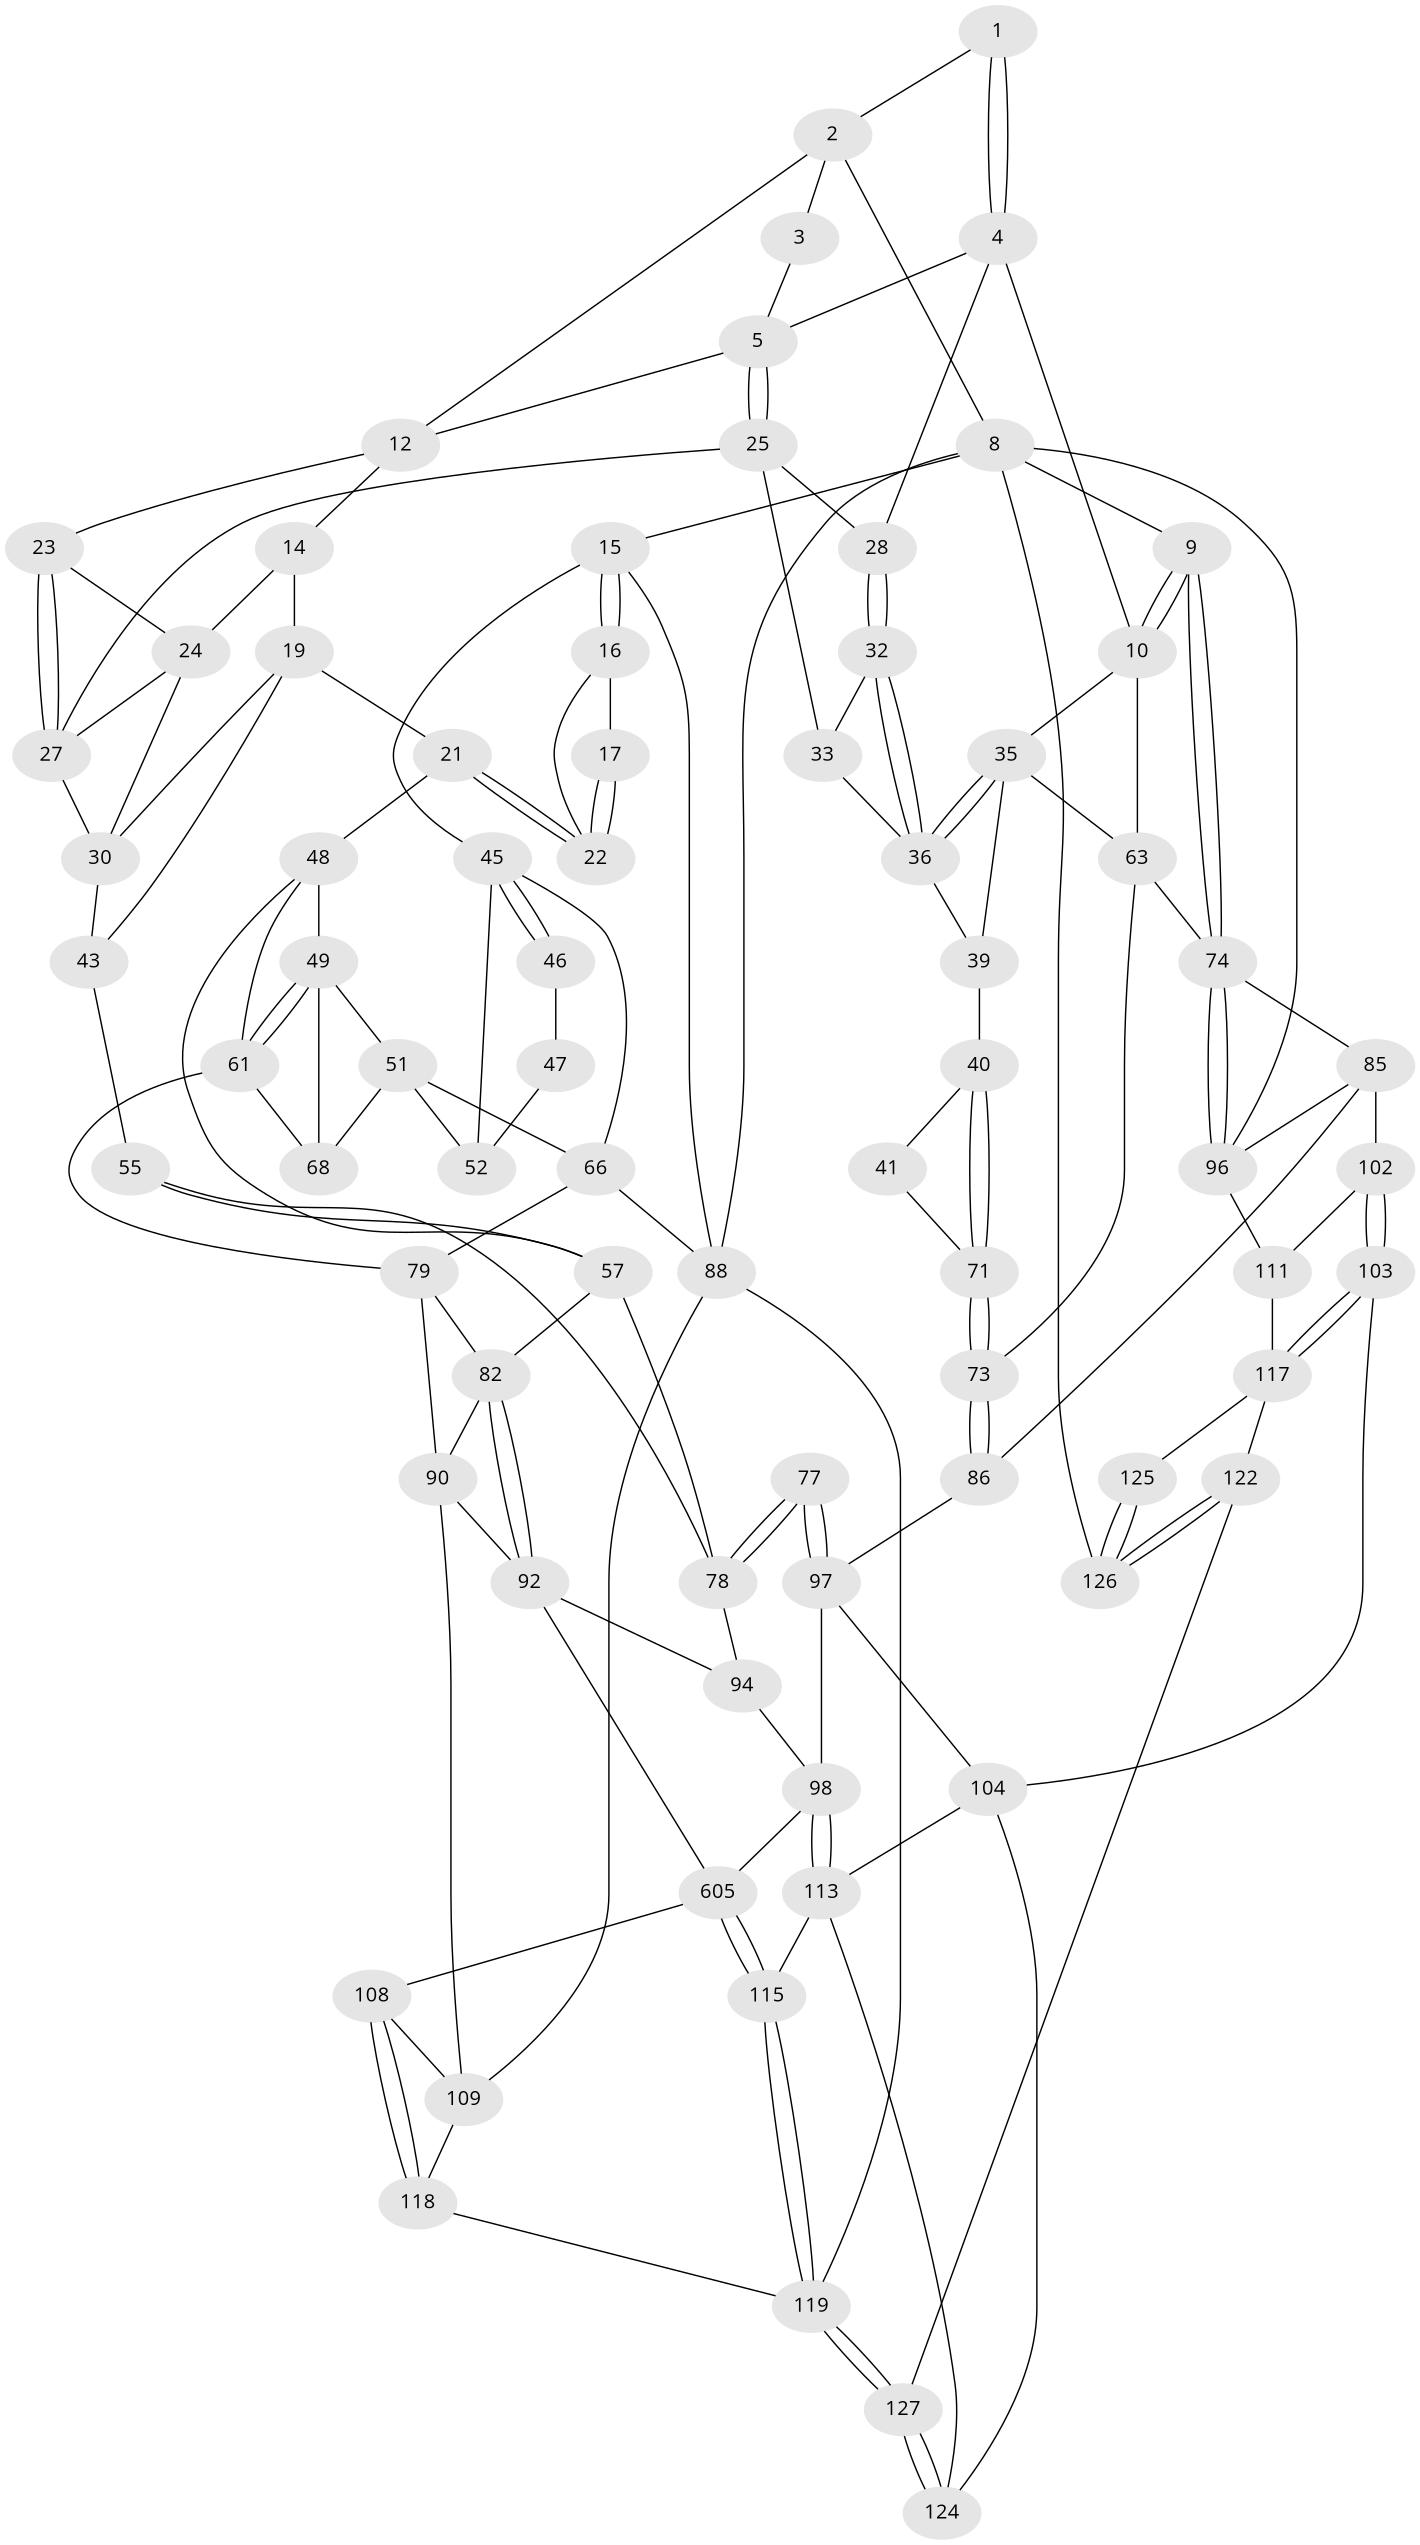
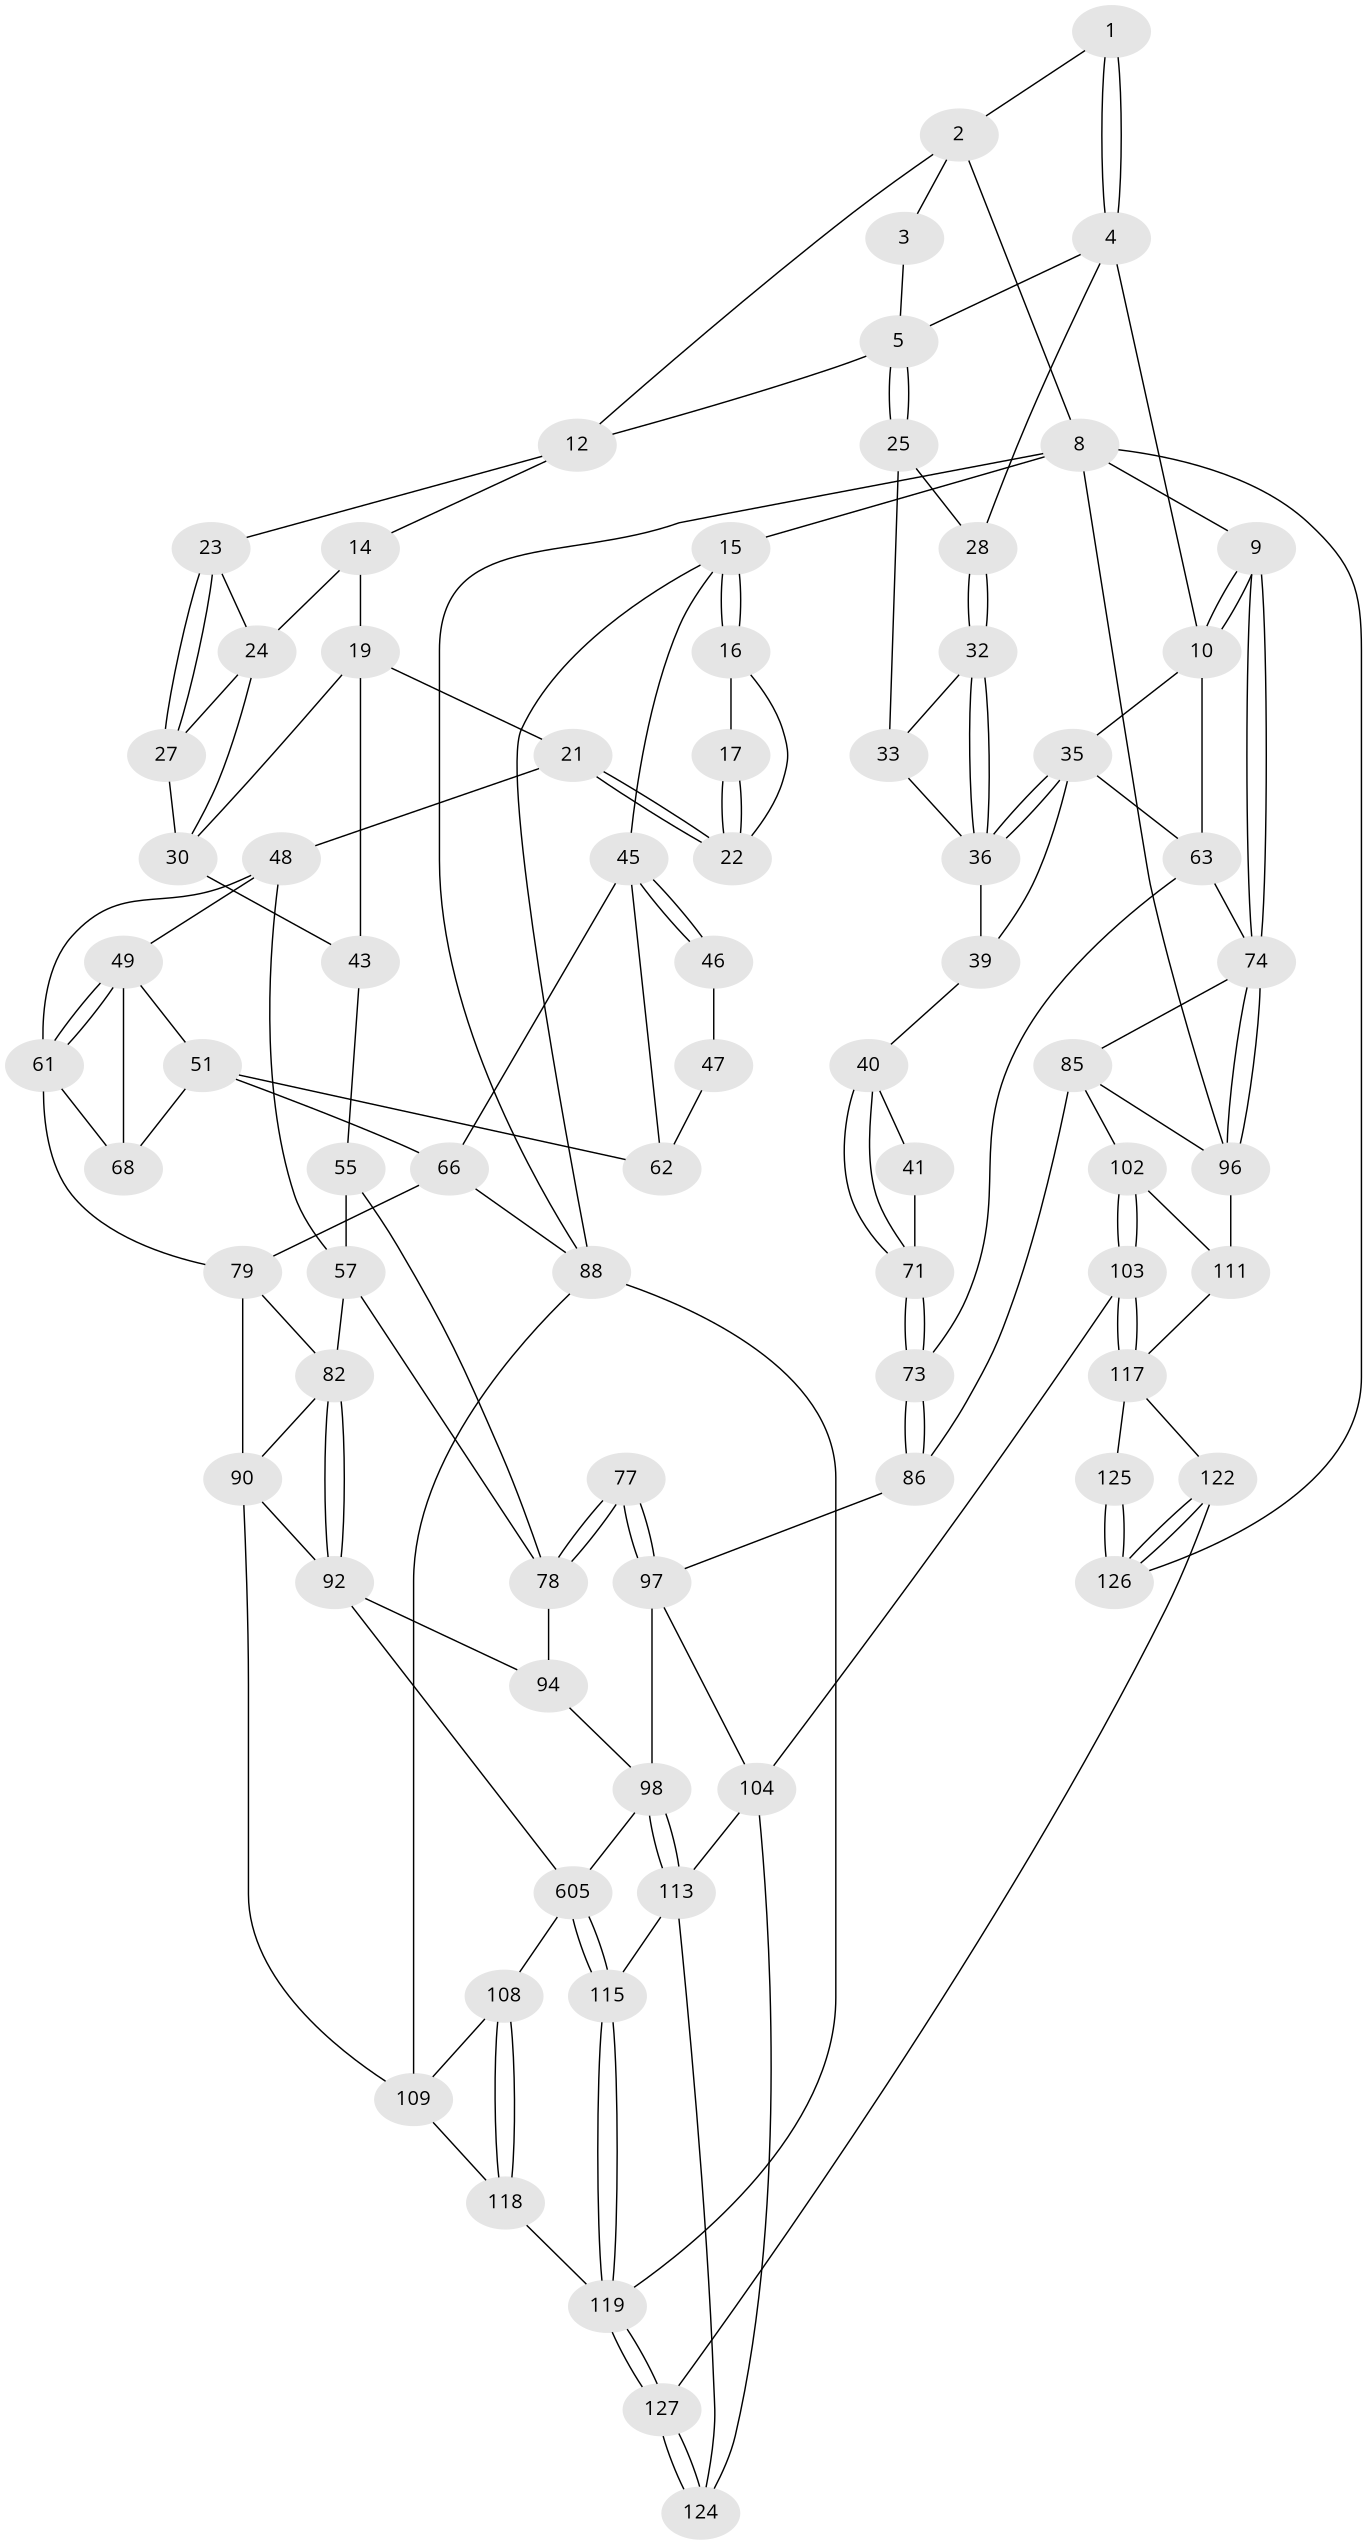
(322, 498) -> none
(477, 1169) -> (662, 1169)
